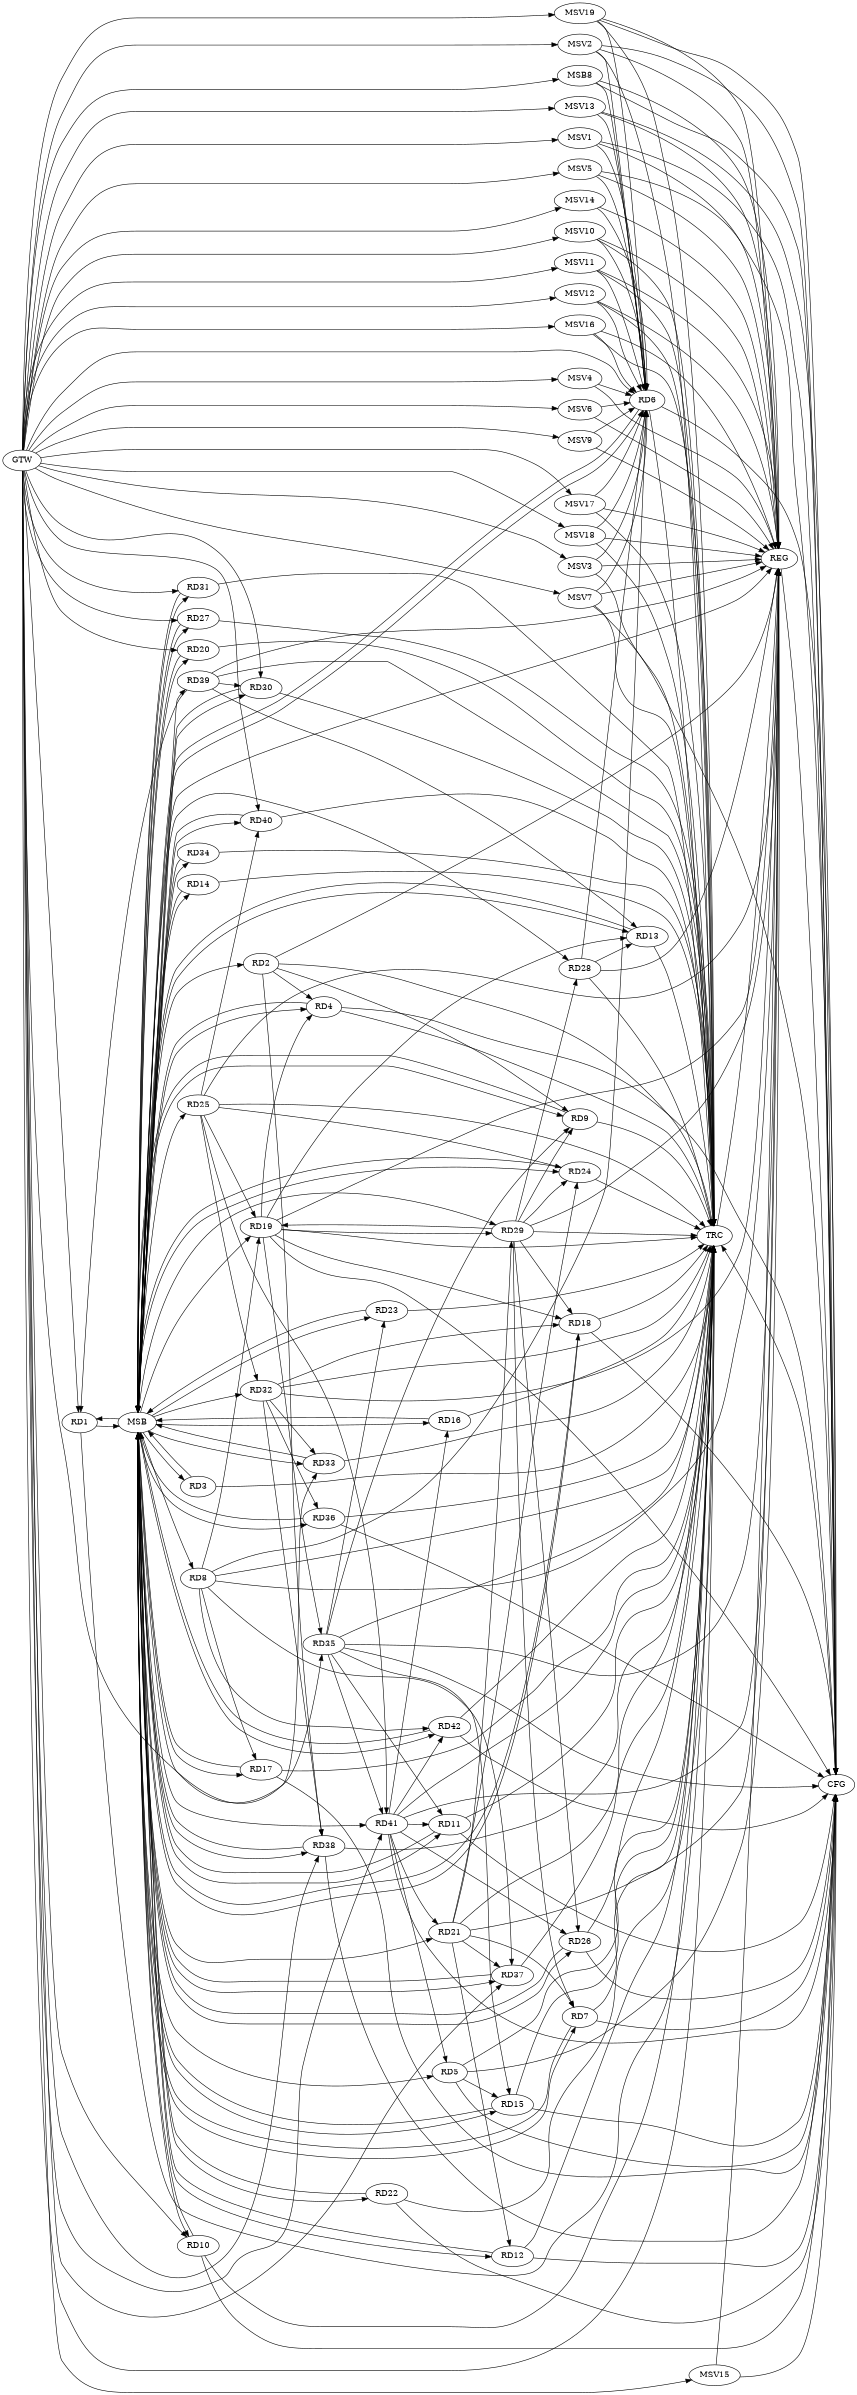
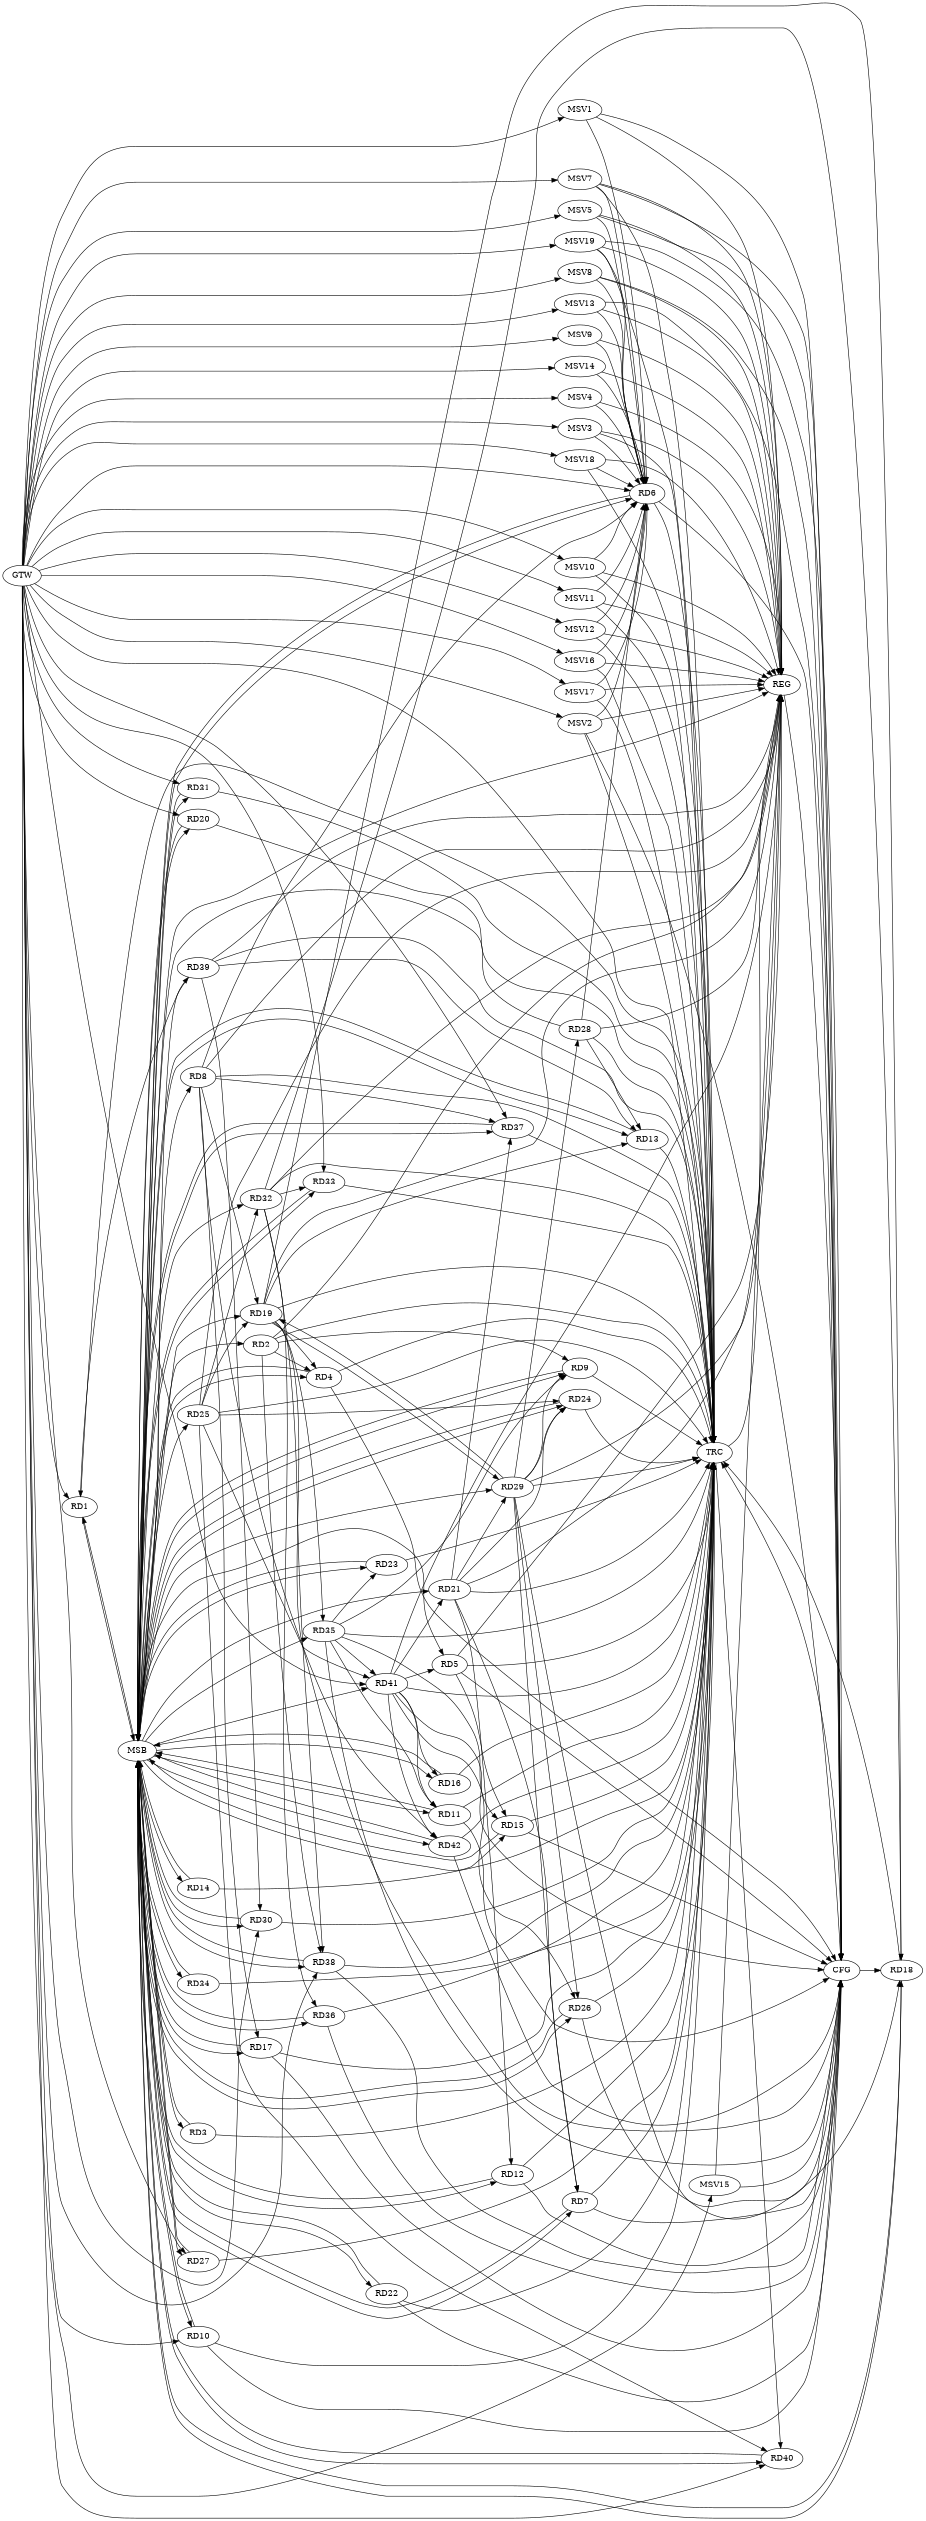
(580, 76) -> (580, 273)
(580, 410) -> none
(176, 820) -> (176, 956)
(642, 861) -> (748, 1953)
(758, 1442) -> none
(773, 1534) -> (867, 1970)
